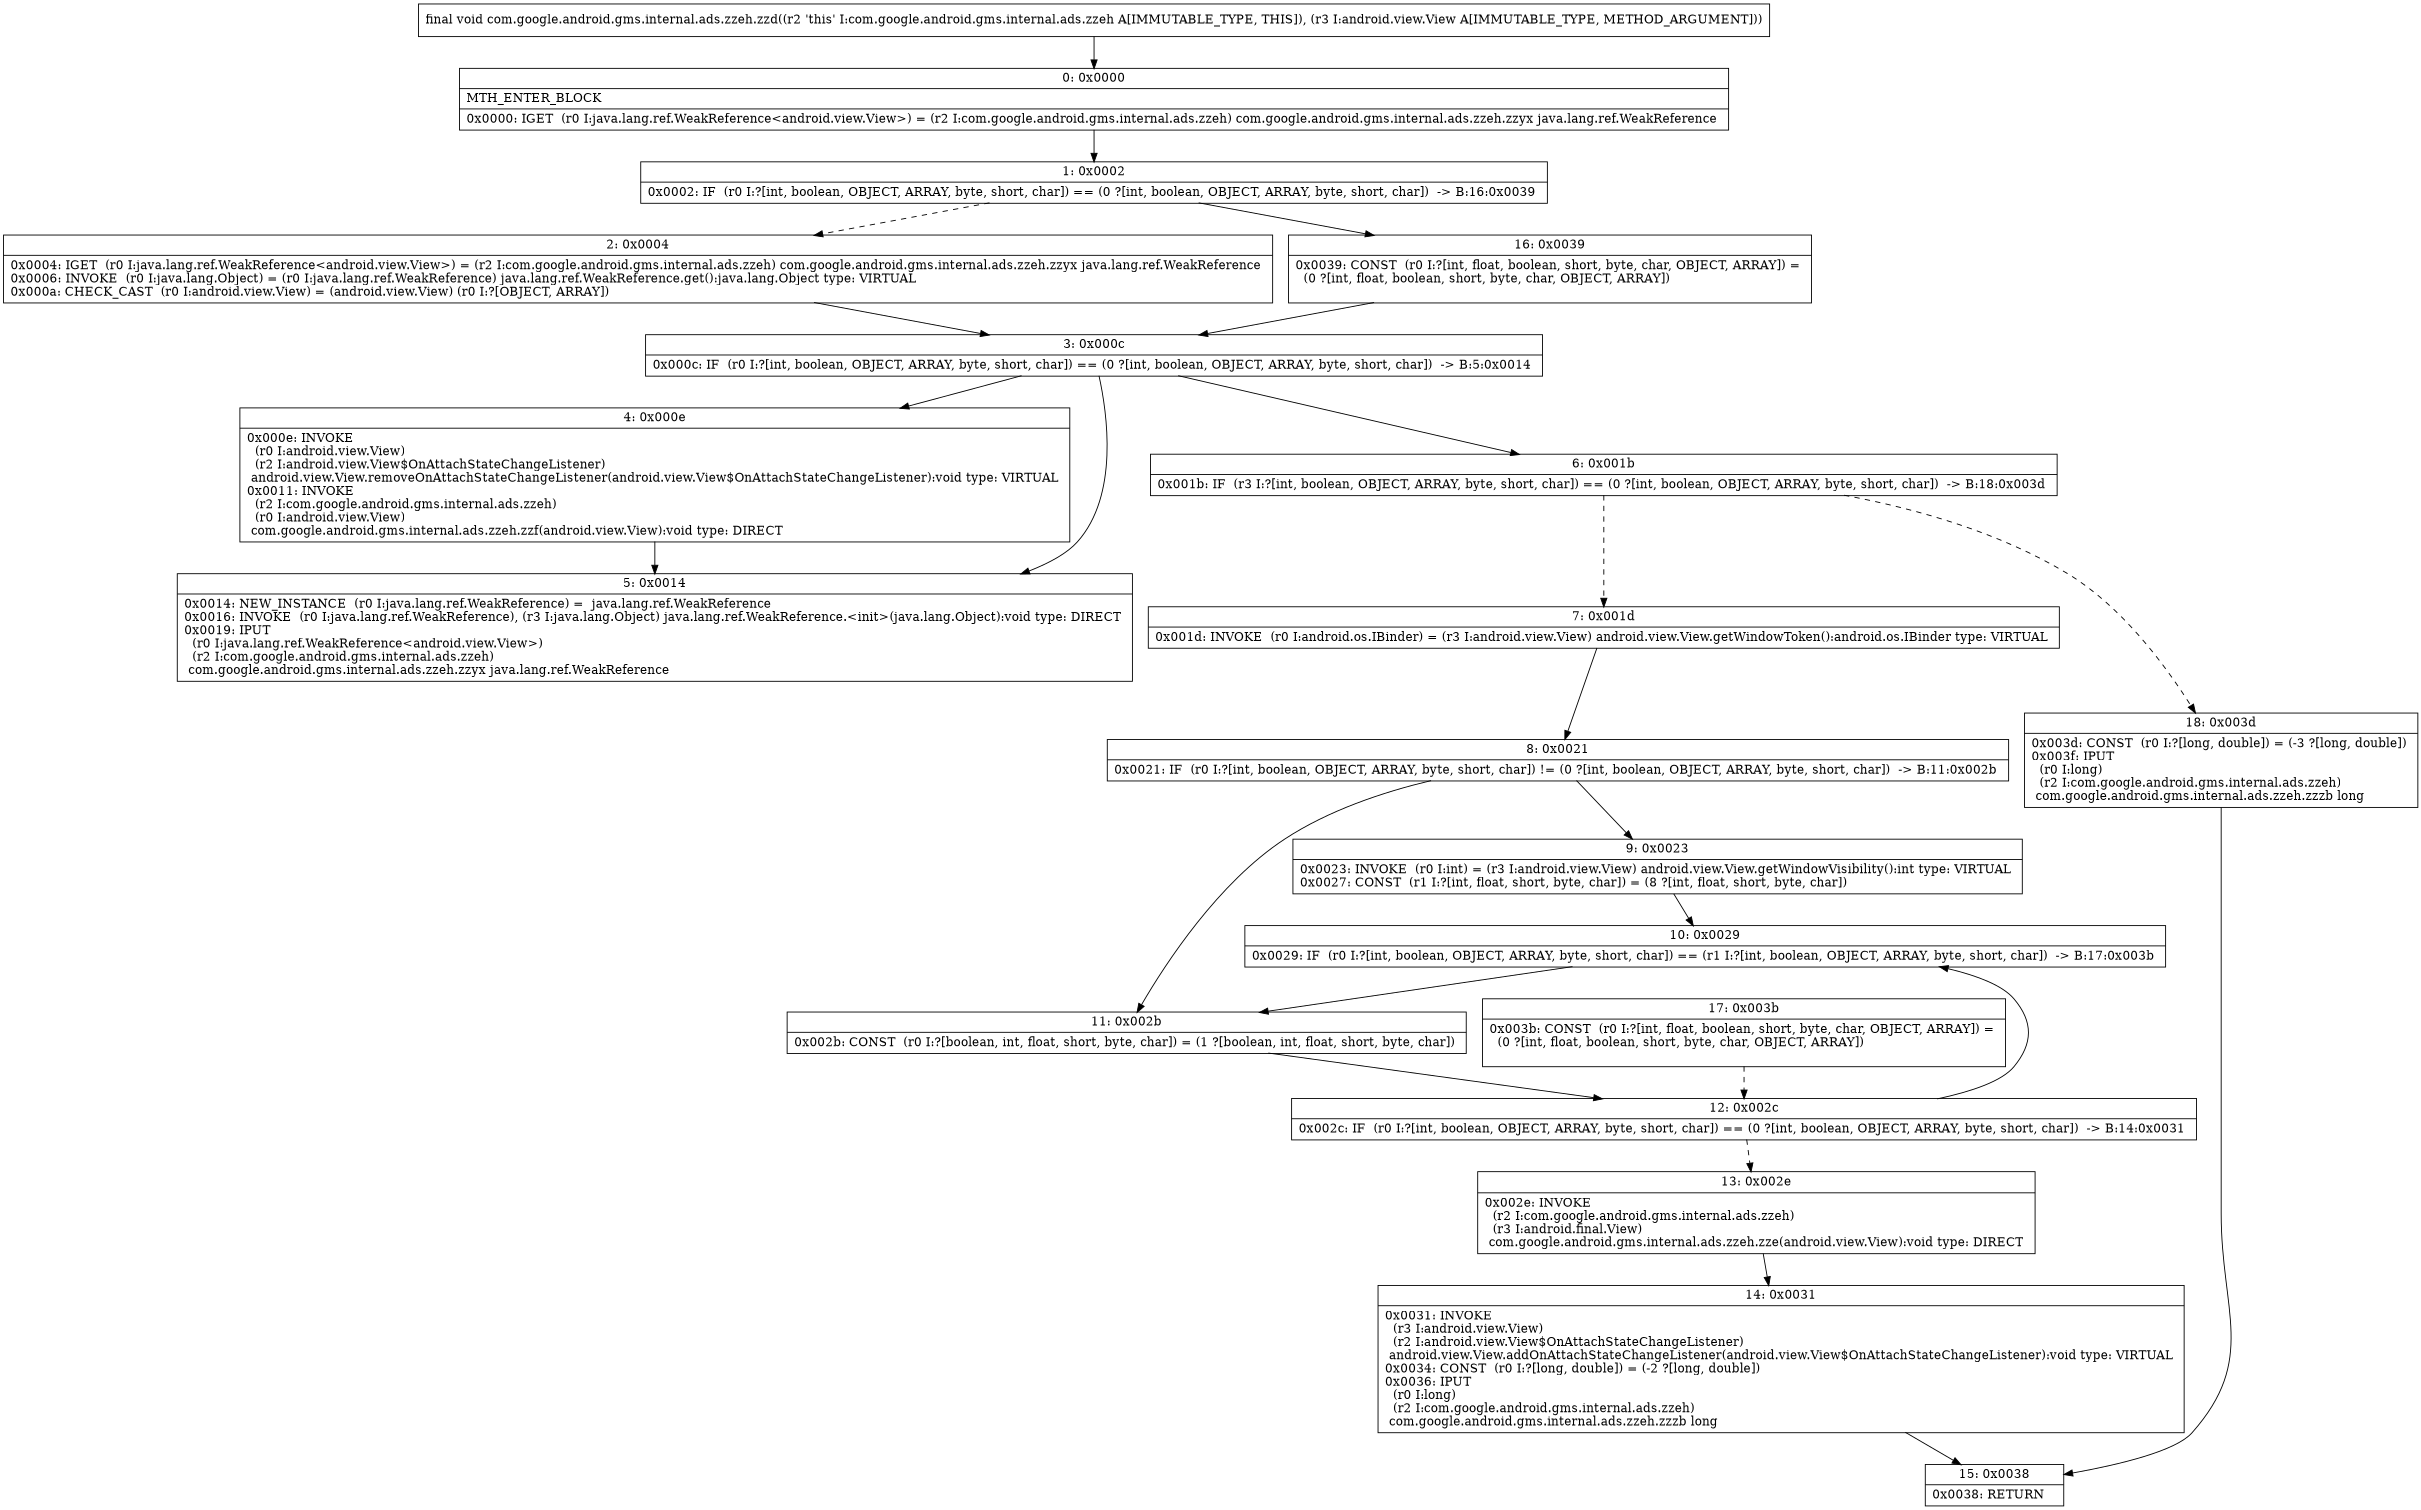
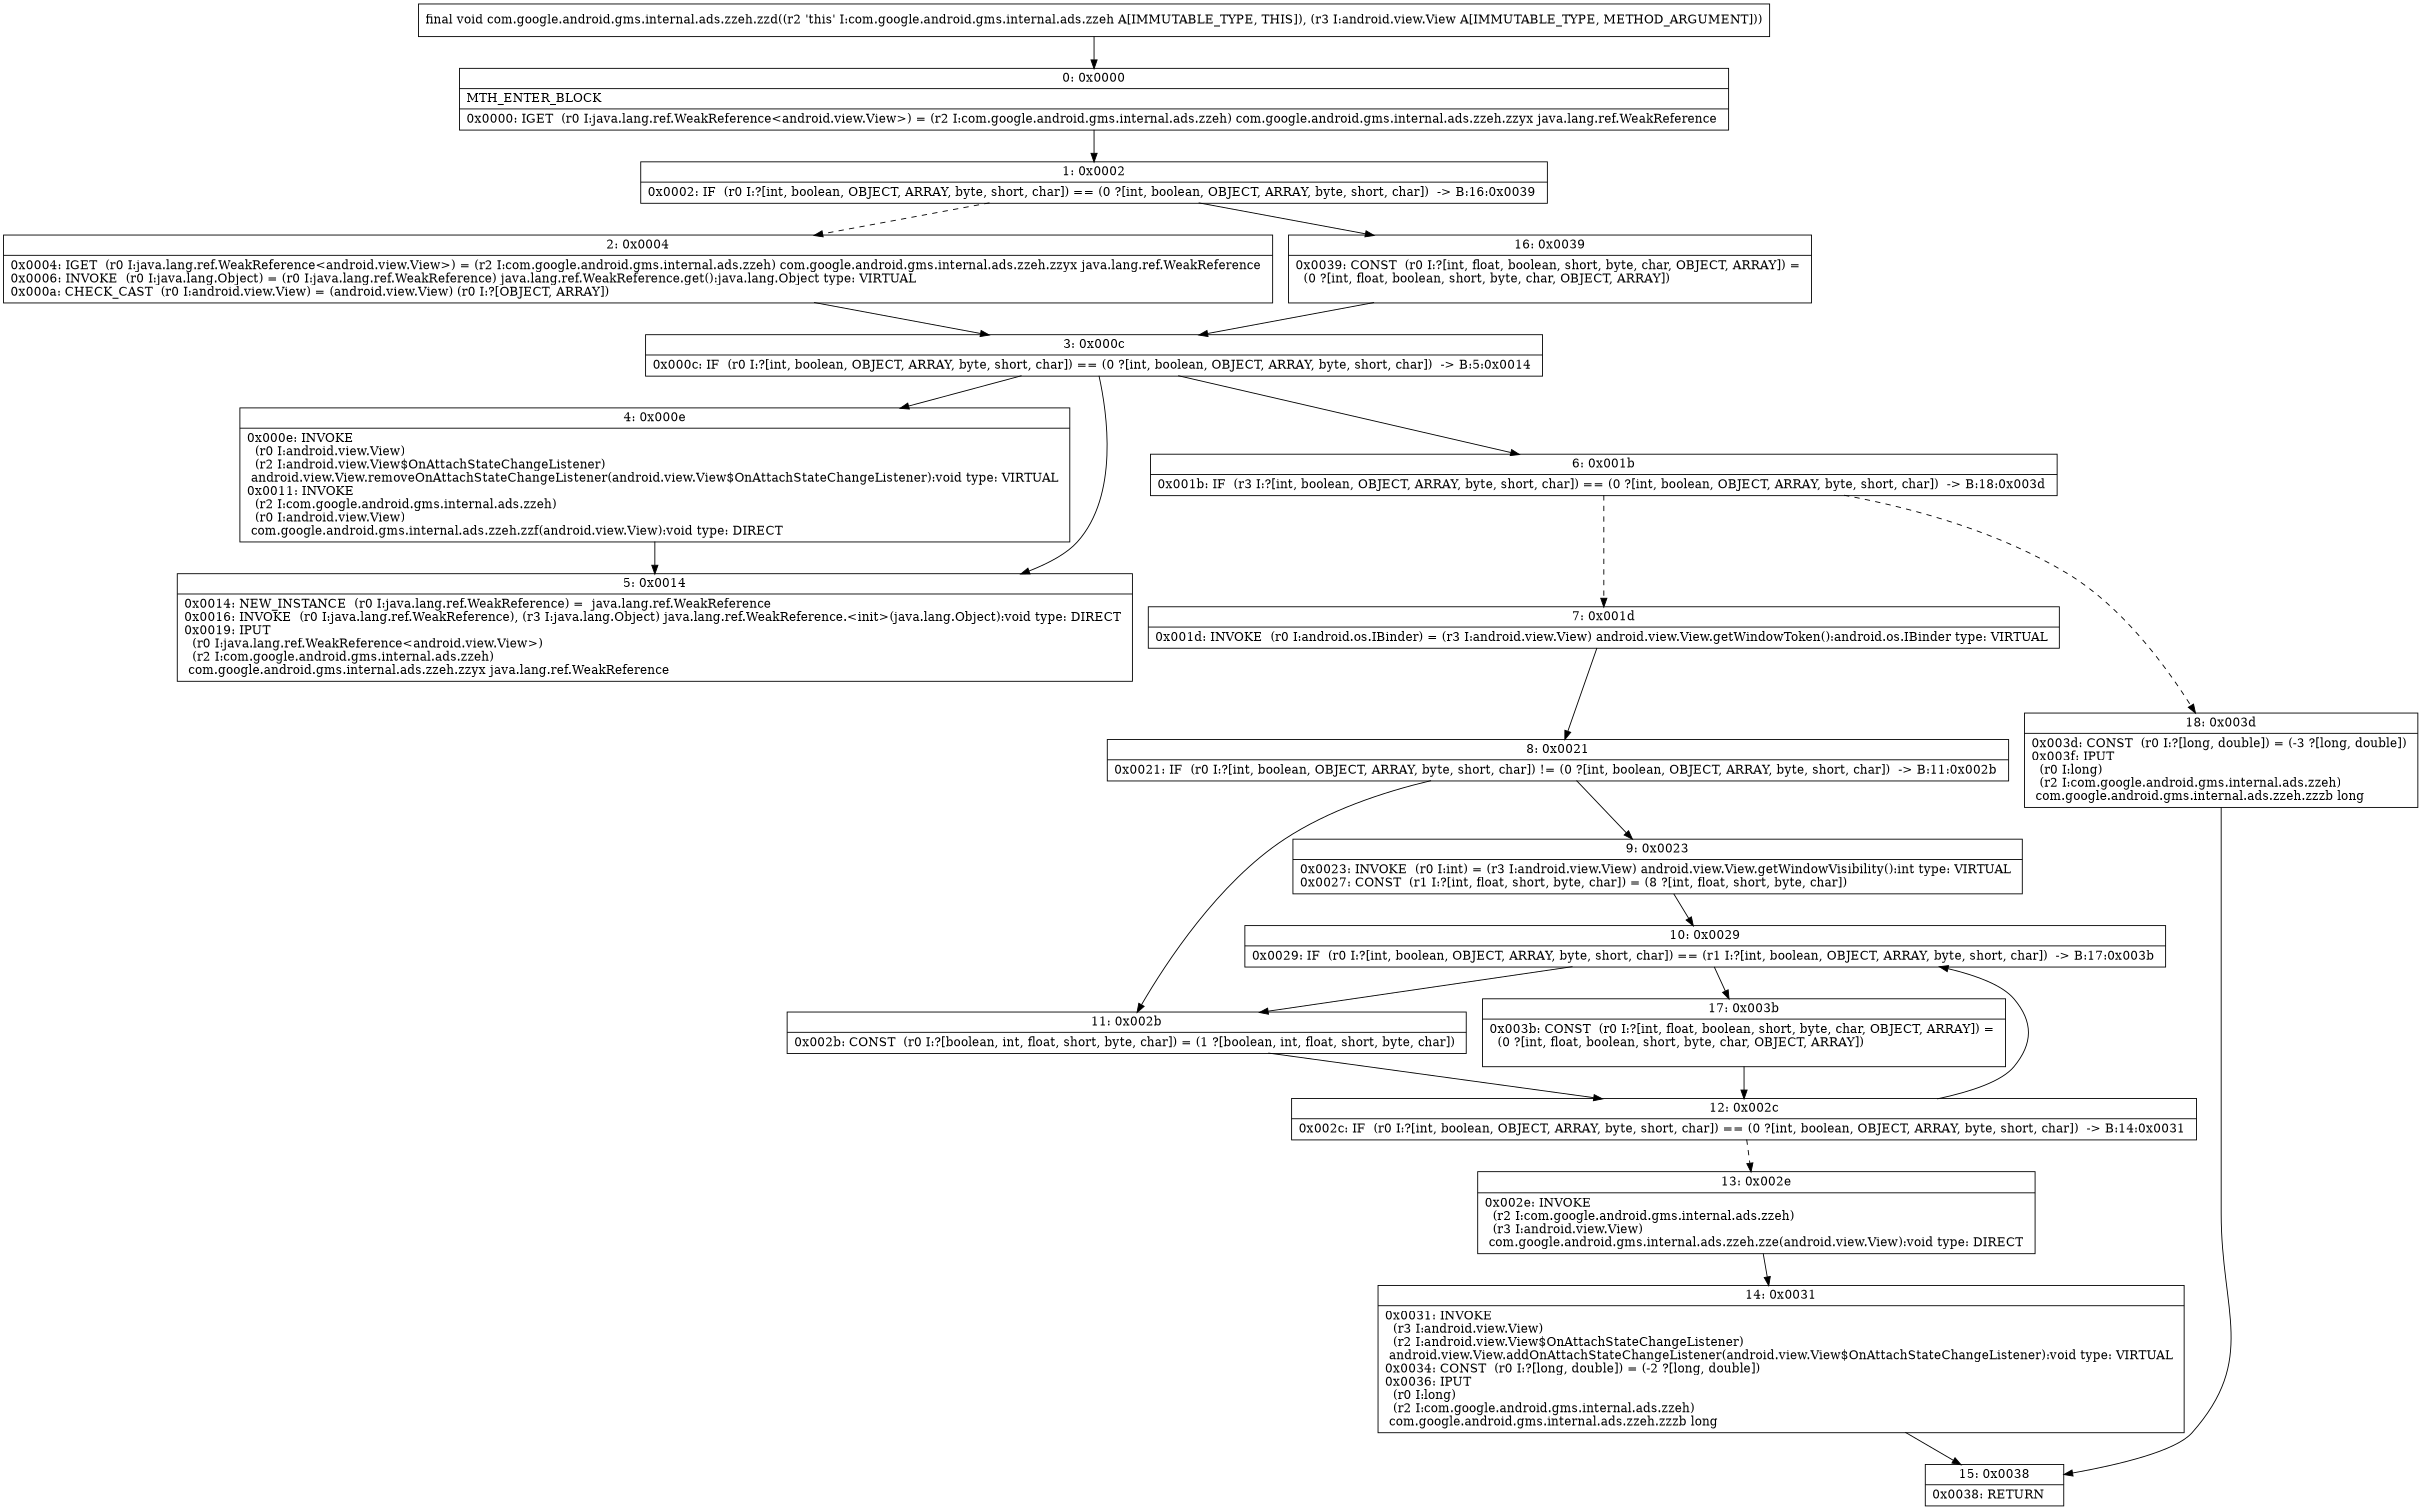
none -> (1720, 979)
(1744, 1078) -> (1744, 1078)
(1564, 1229) -> (1564, 1229)
